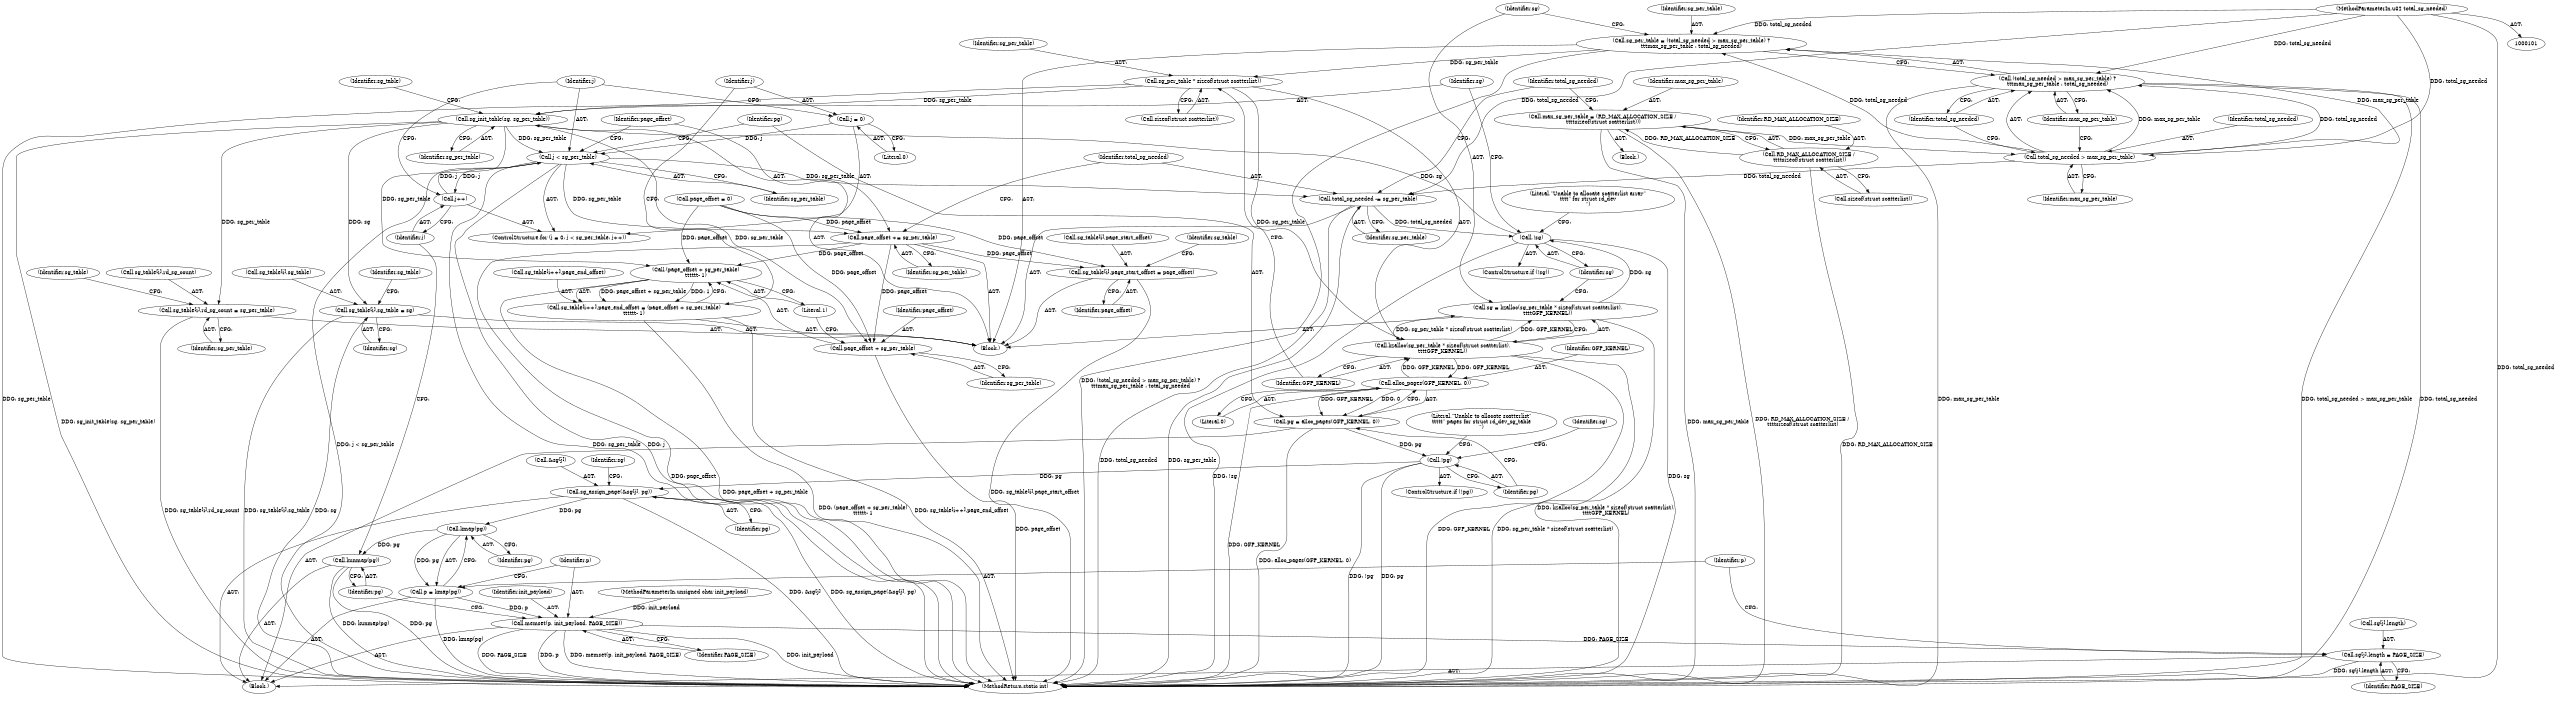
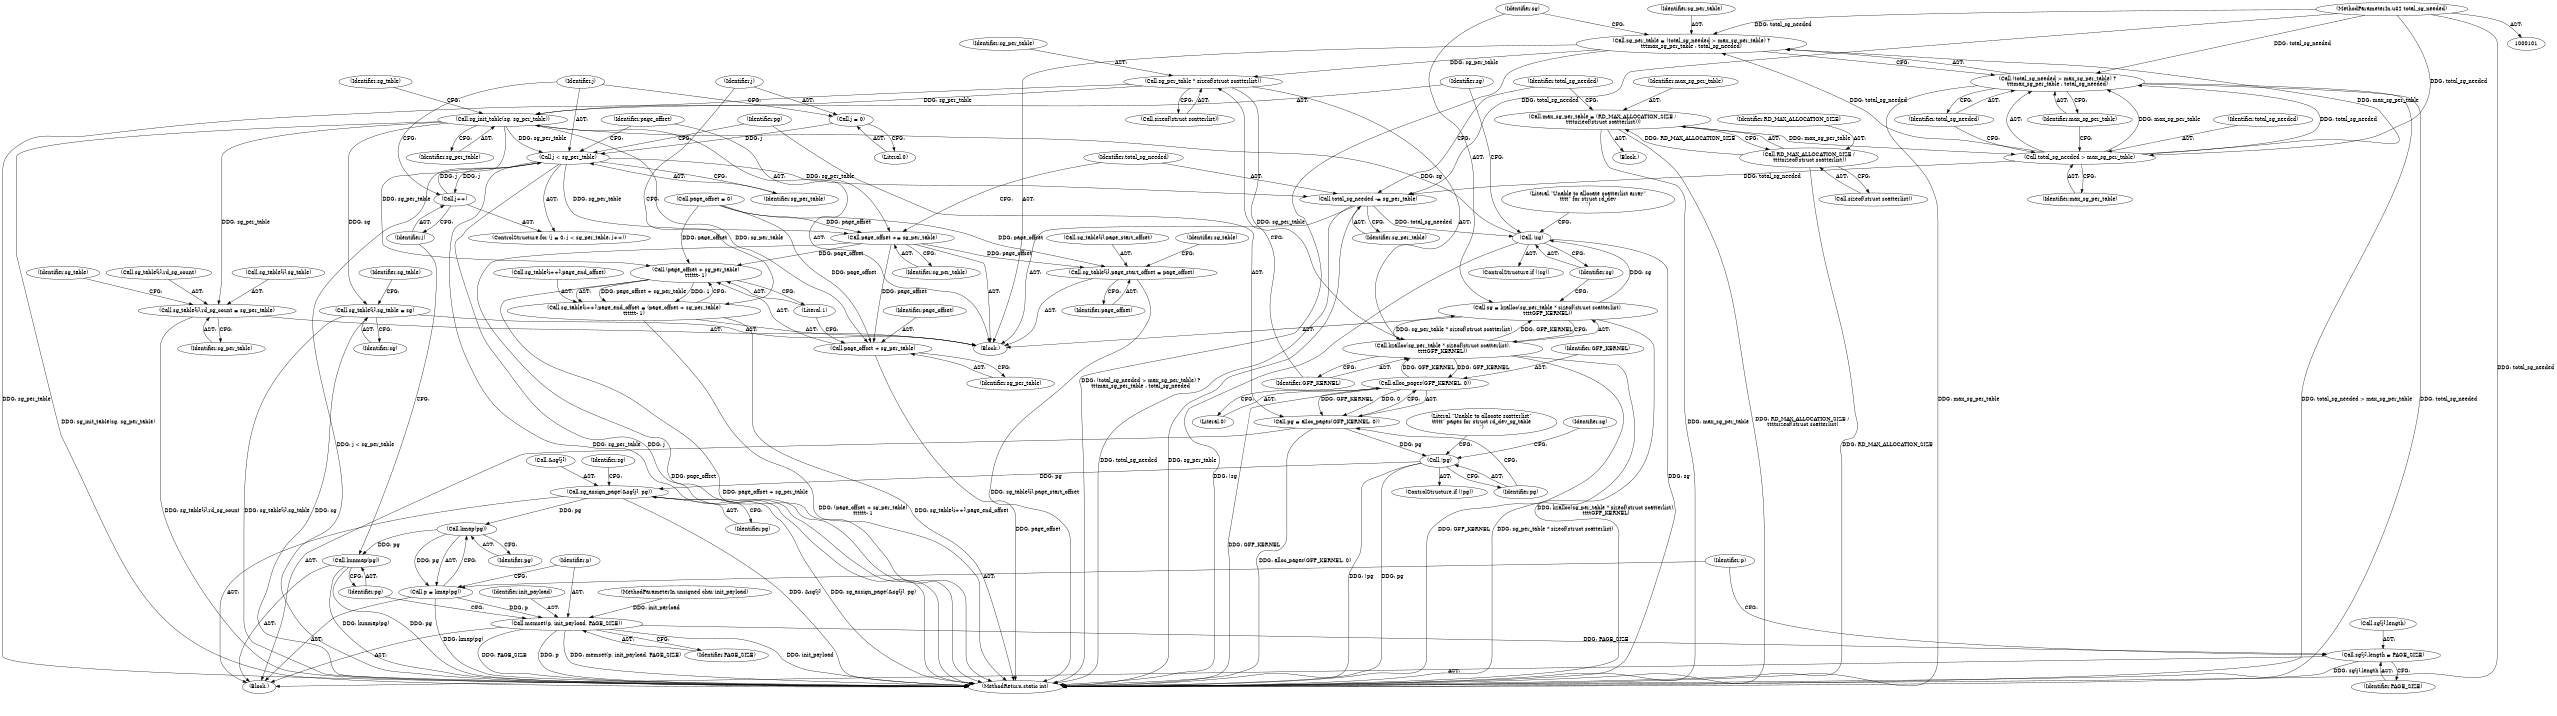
(782, 222) -> none
(324, 292) -> (249, 291)
